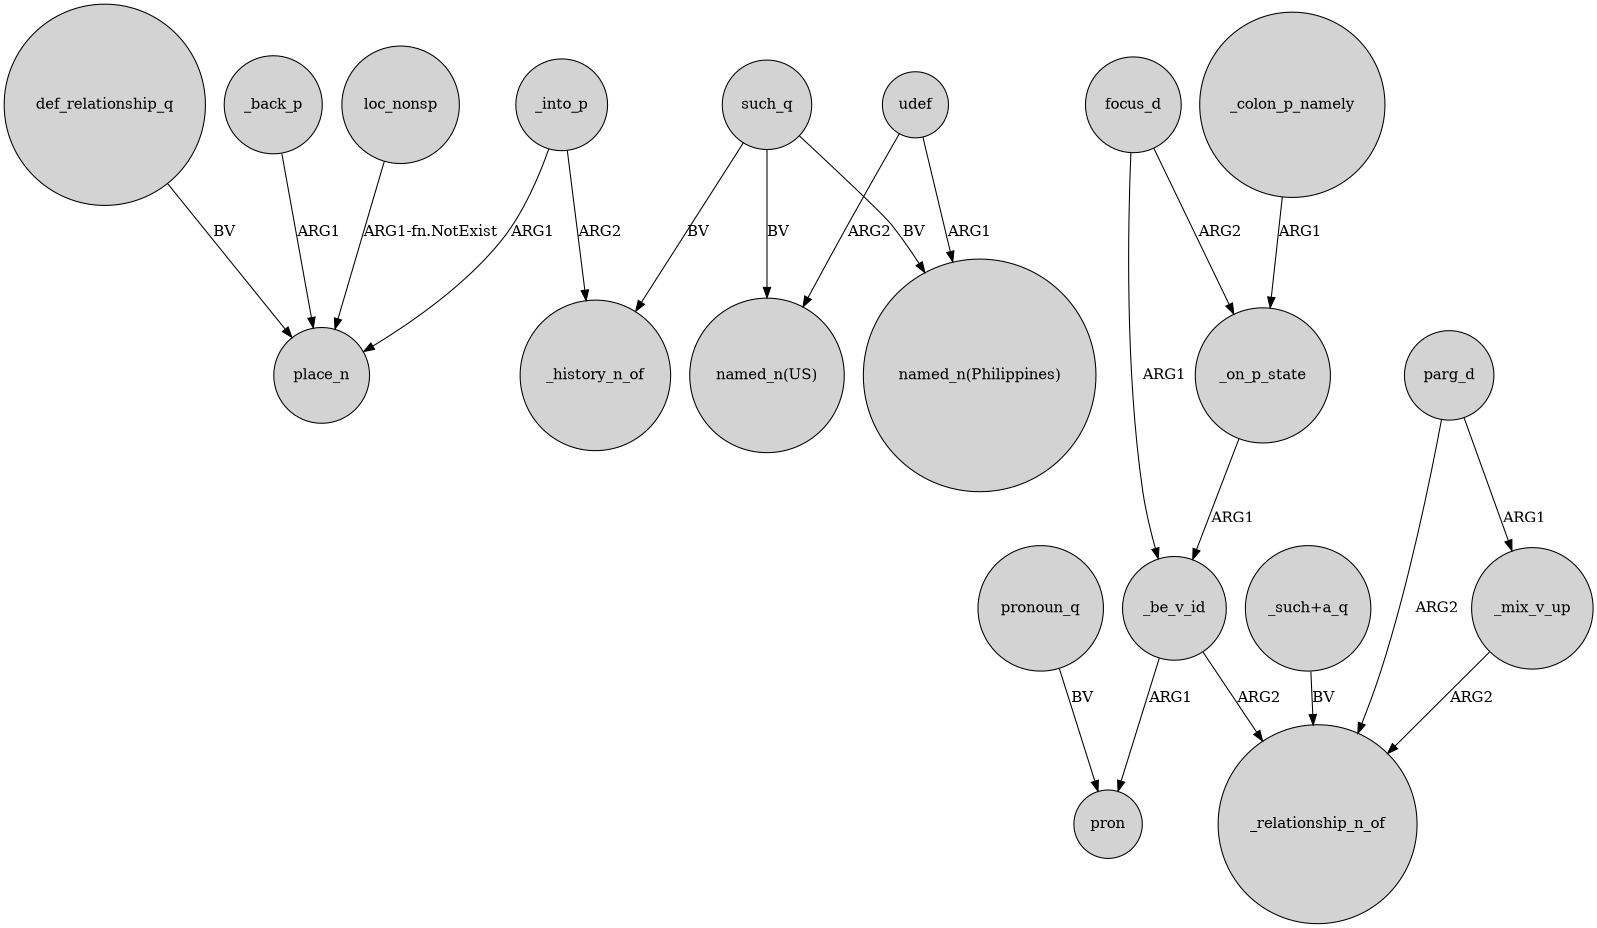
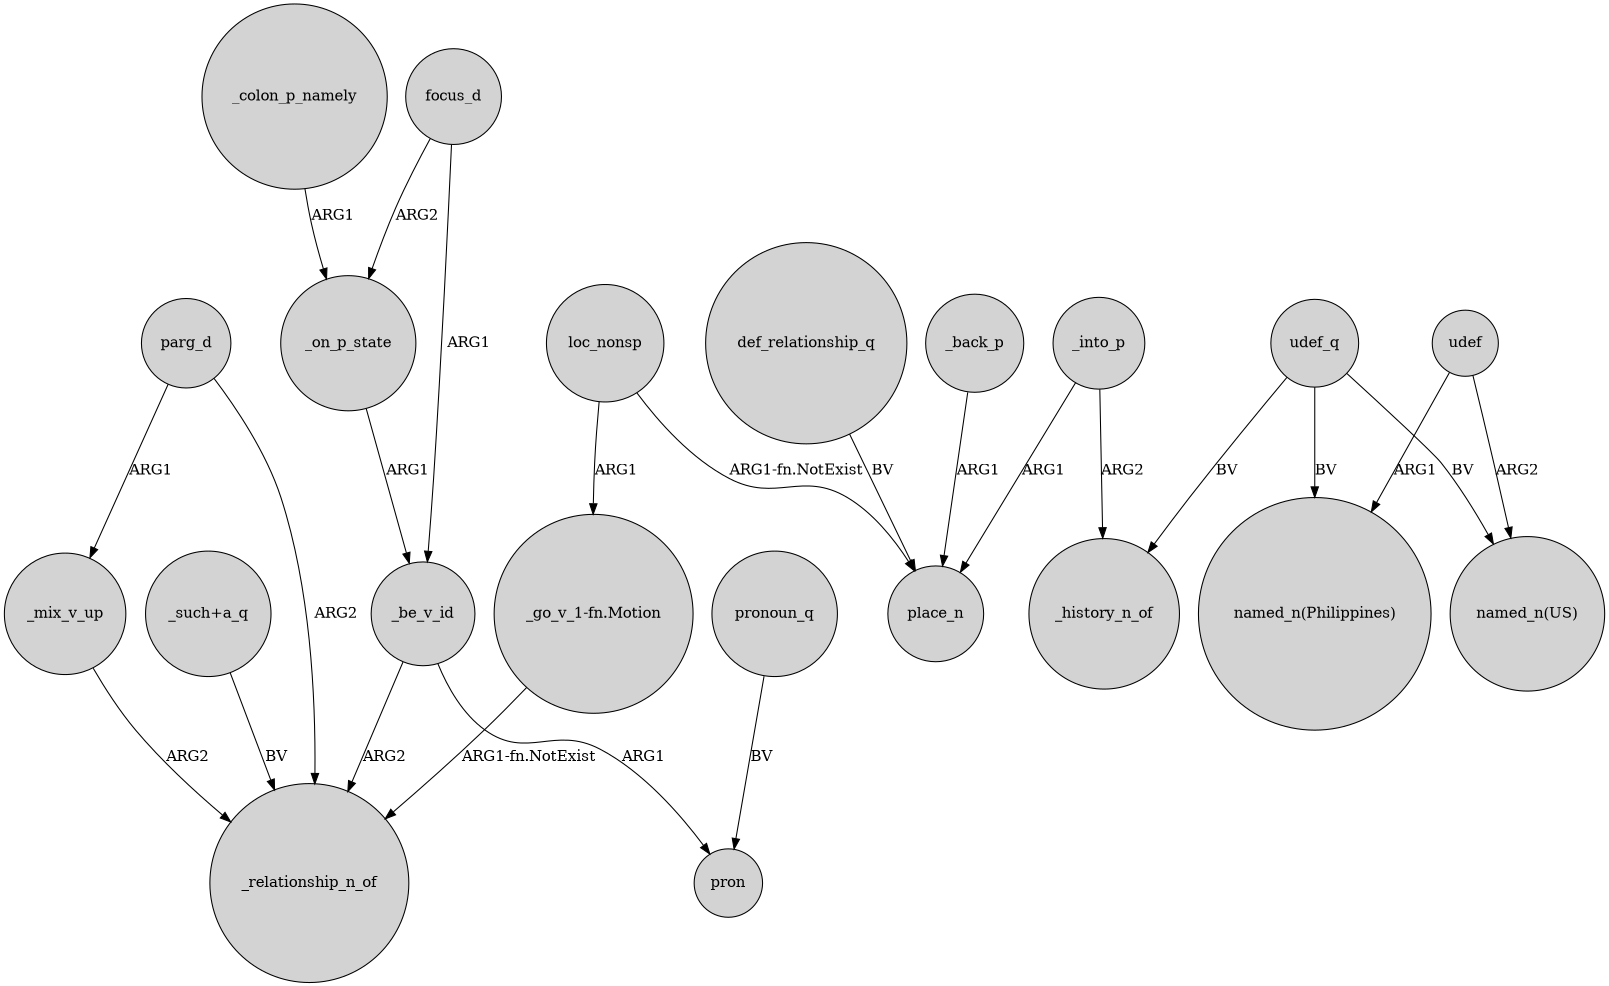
(767, 105) -> (1315, 343)
none -> (594, 614)
